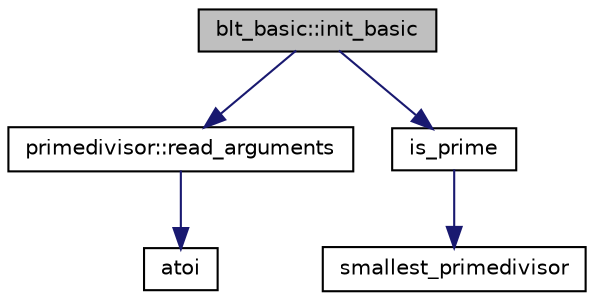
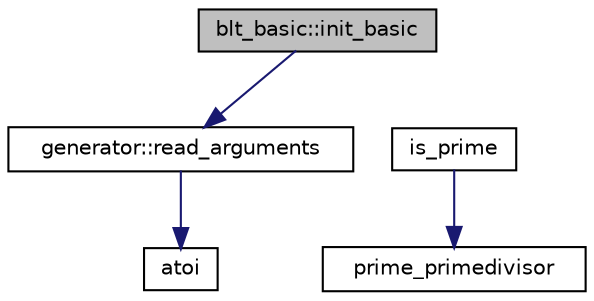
(377, 83) -> none
(181, 149) -> (181, 149)
(454, 269) -> (454, 269)
